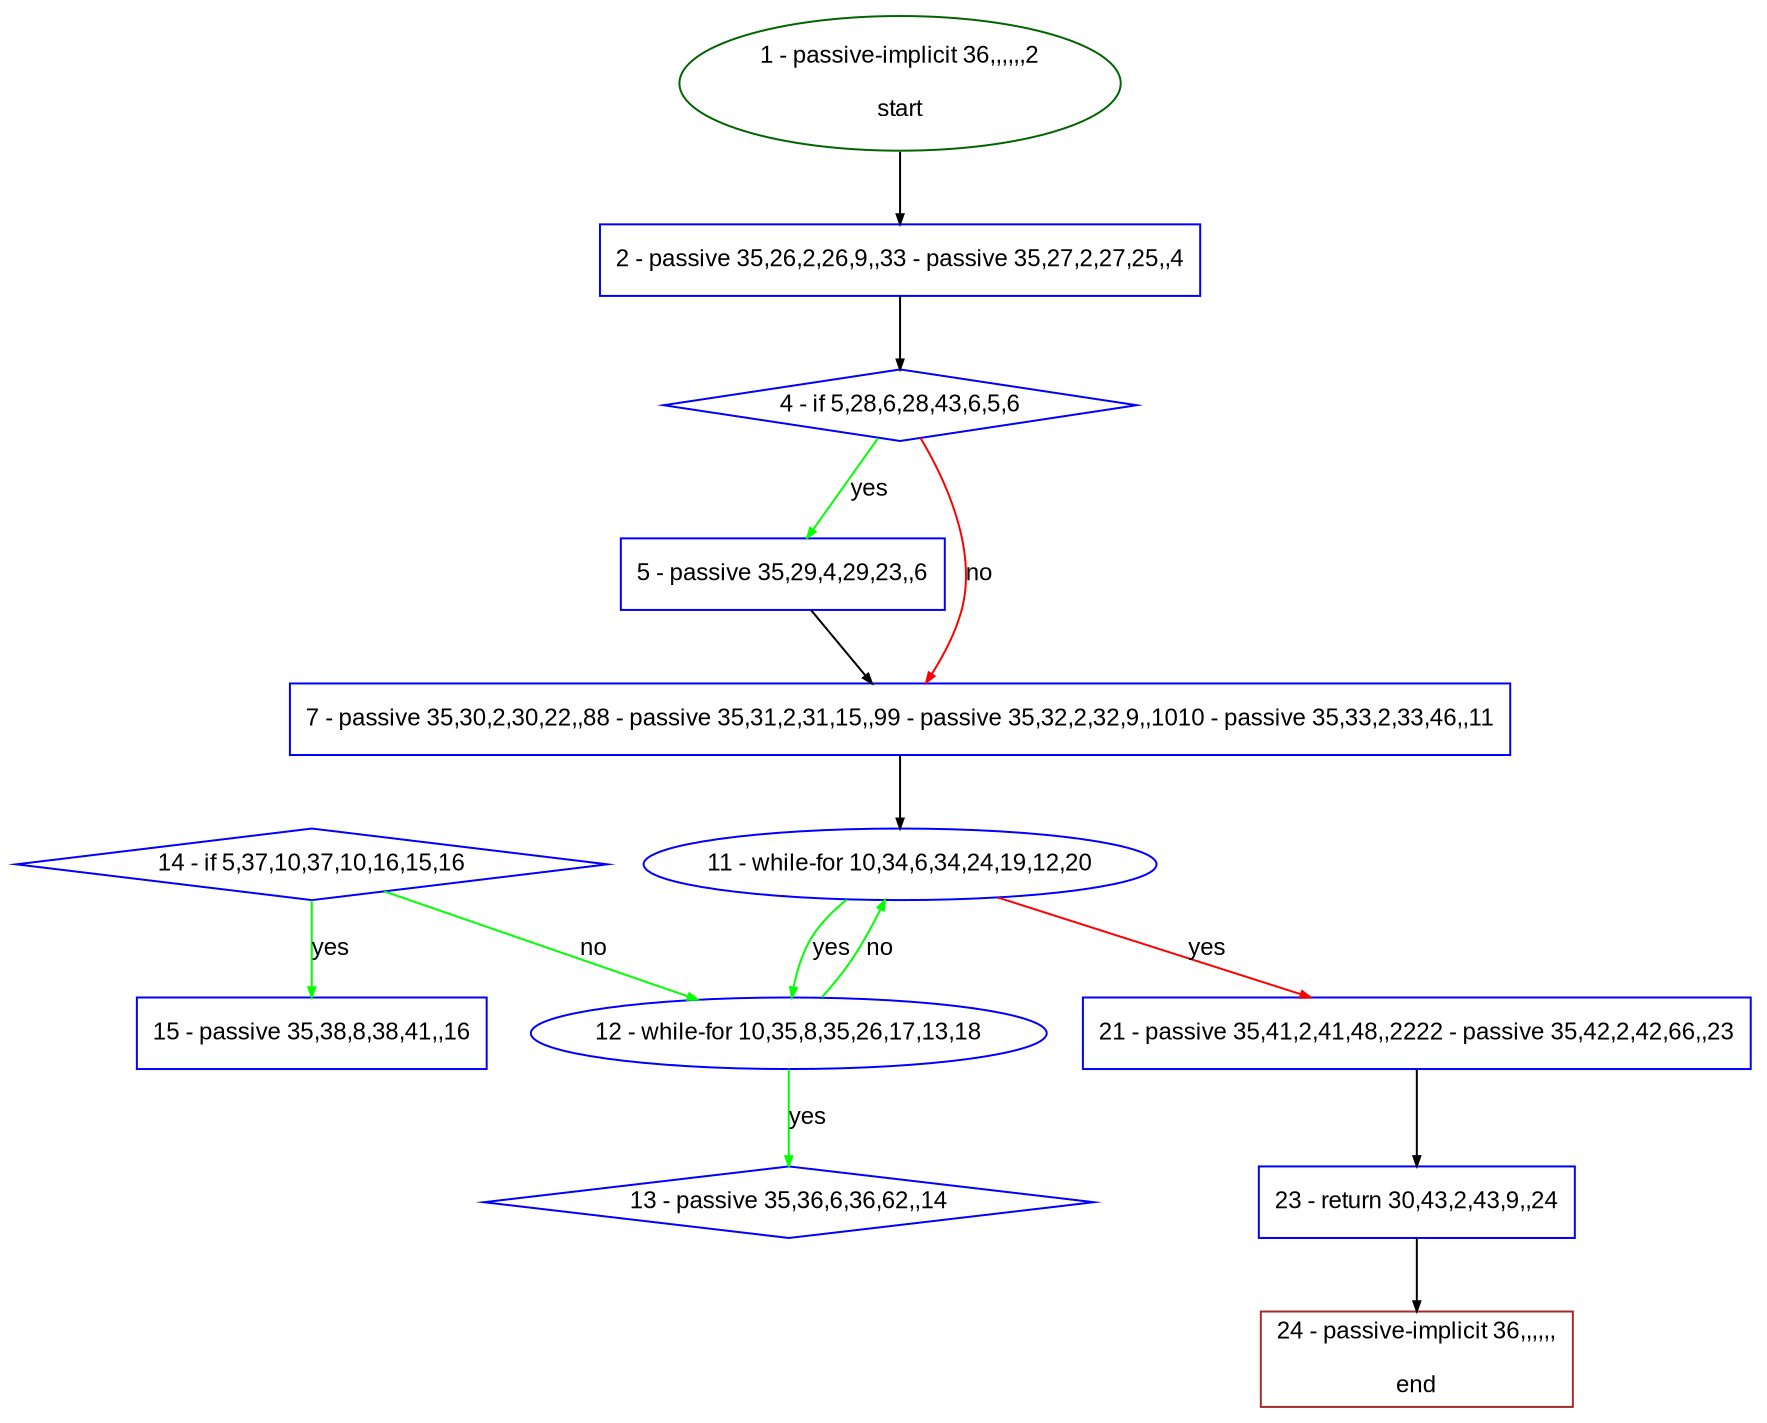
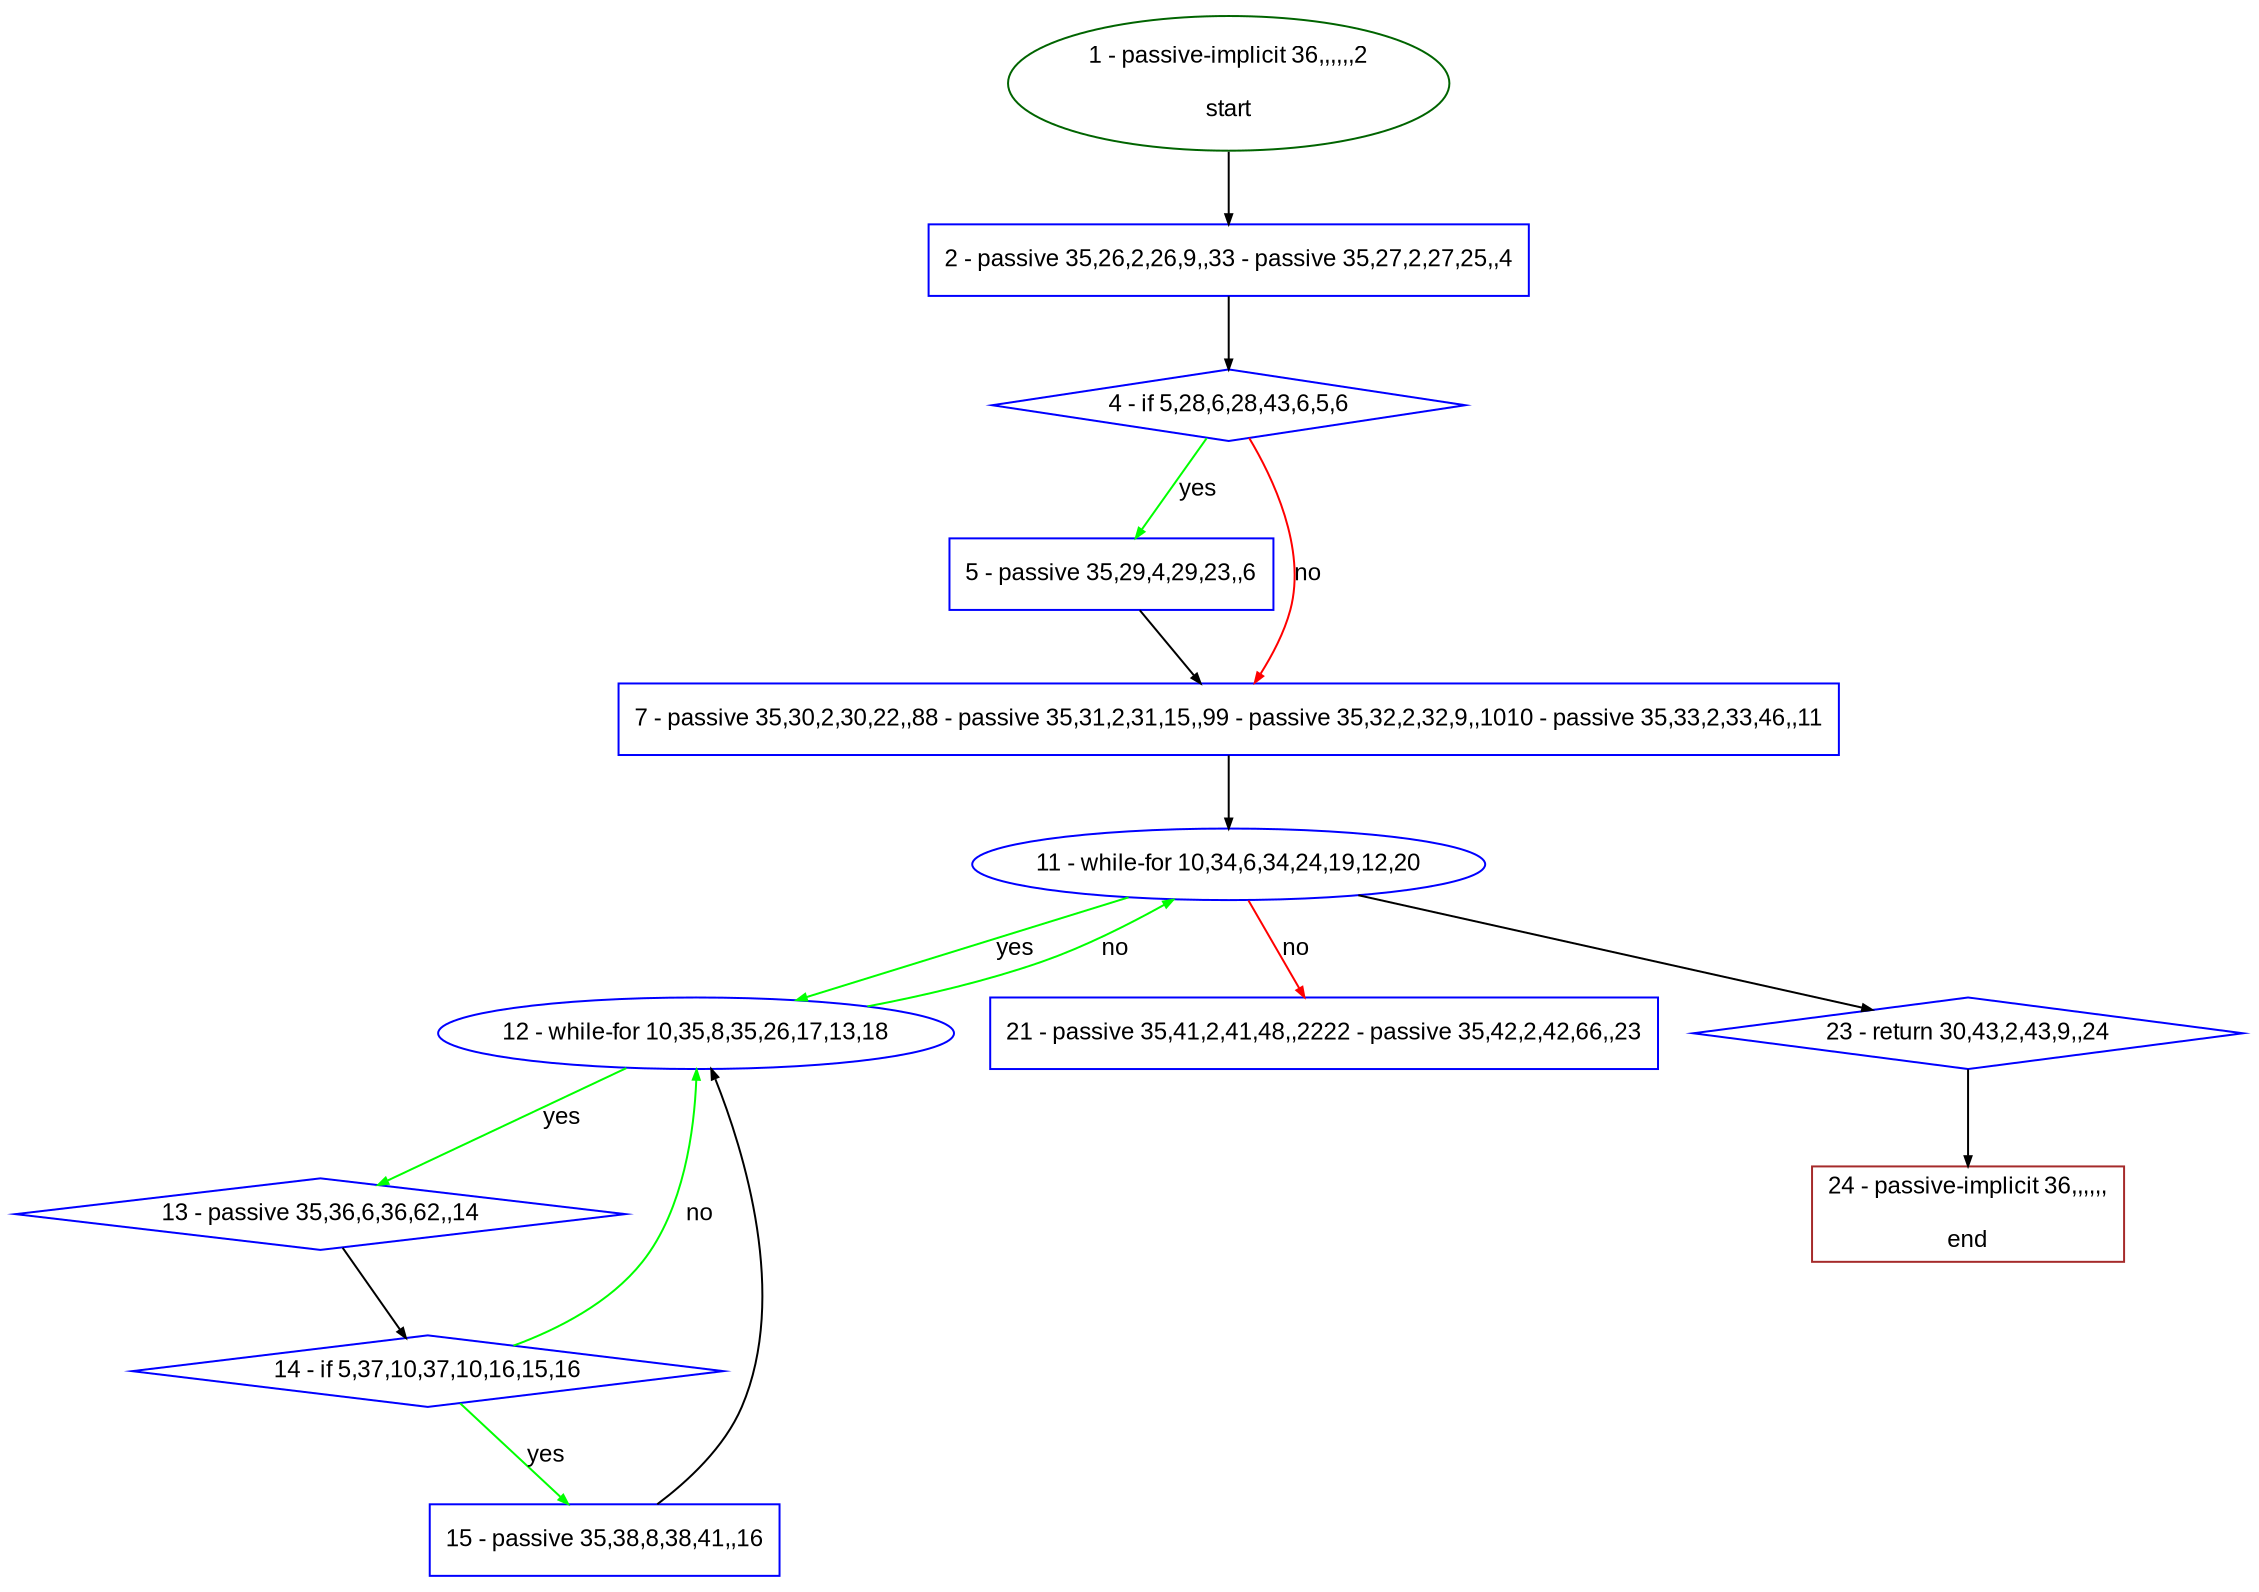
(1207, 949) -> (1296, 949)
(1417, 1113) -> (1610, 951)
(1417, 1202) -> (1968, 1033)
none -> (371, 1289)
none -> (762, 1306)
